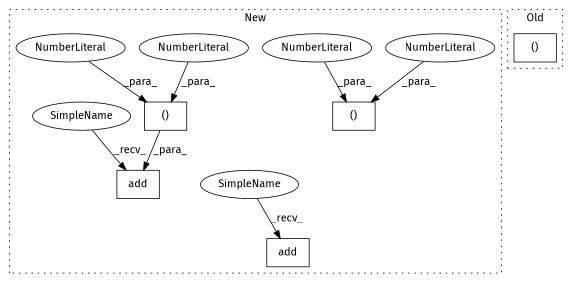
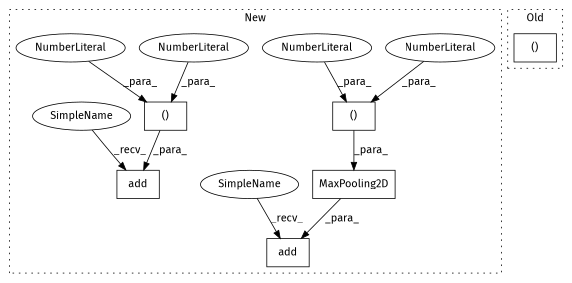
none -> (354, 184)
